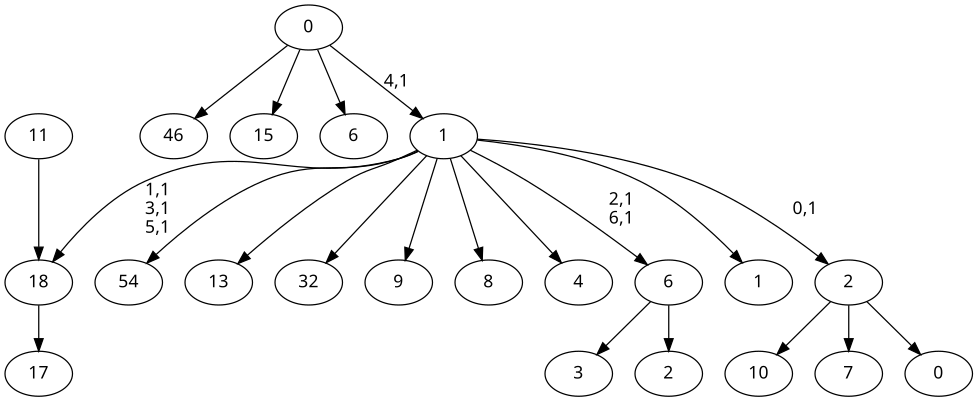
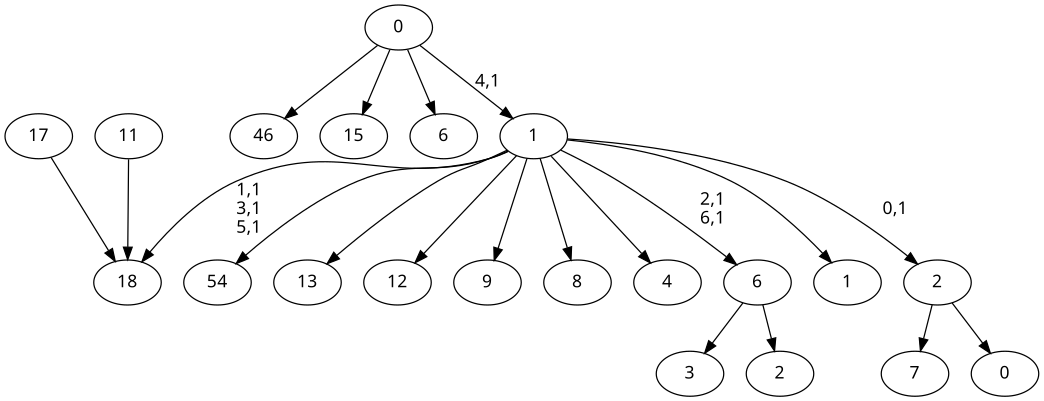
(309, 282) -> (398, 282)
(39, 322) -> (80, 204)
(759, 374) -> none
